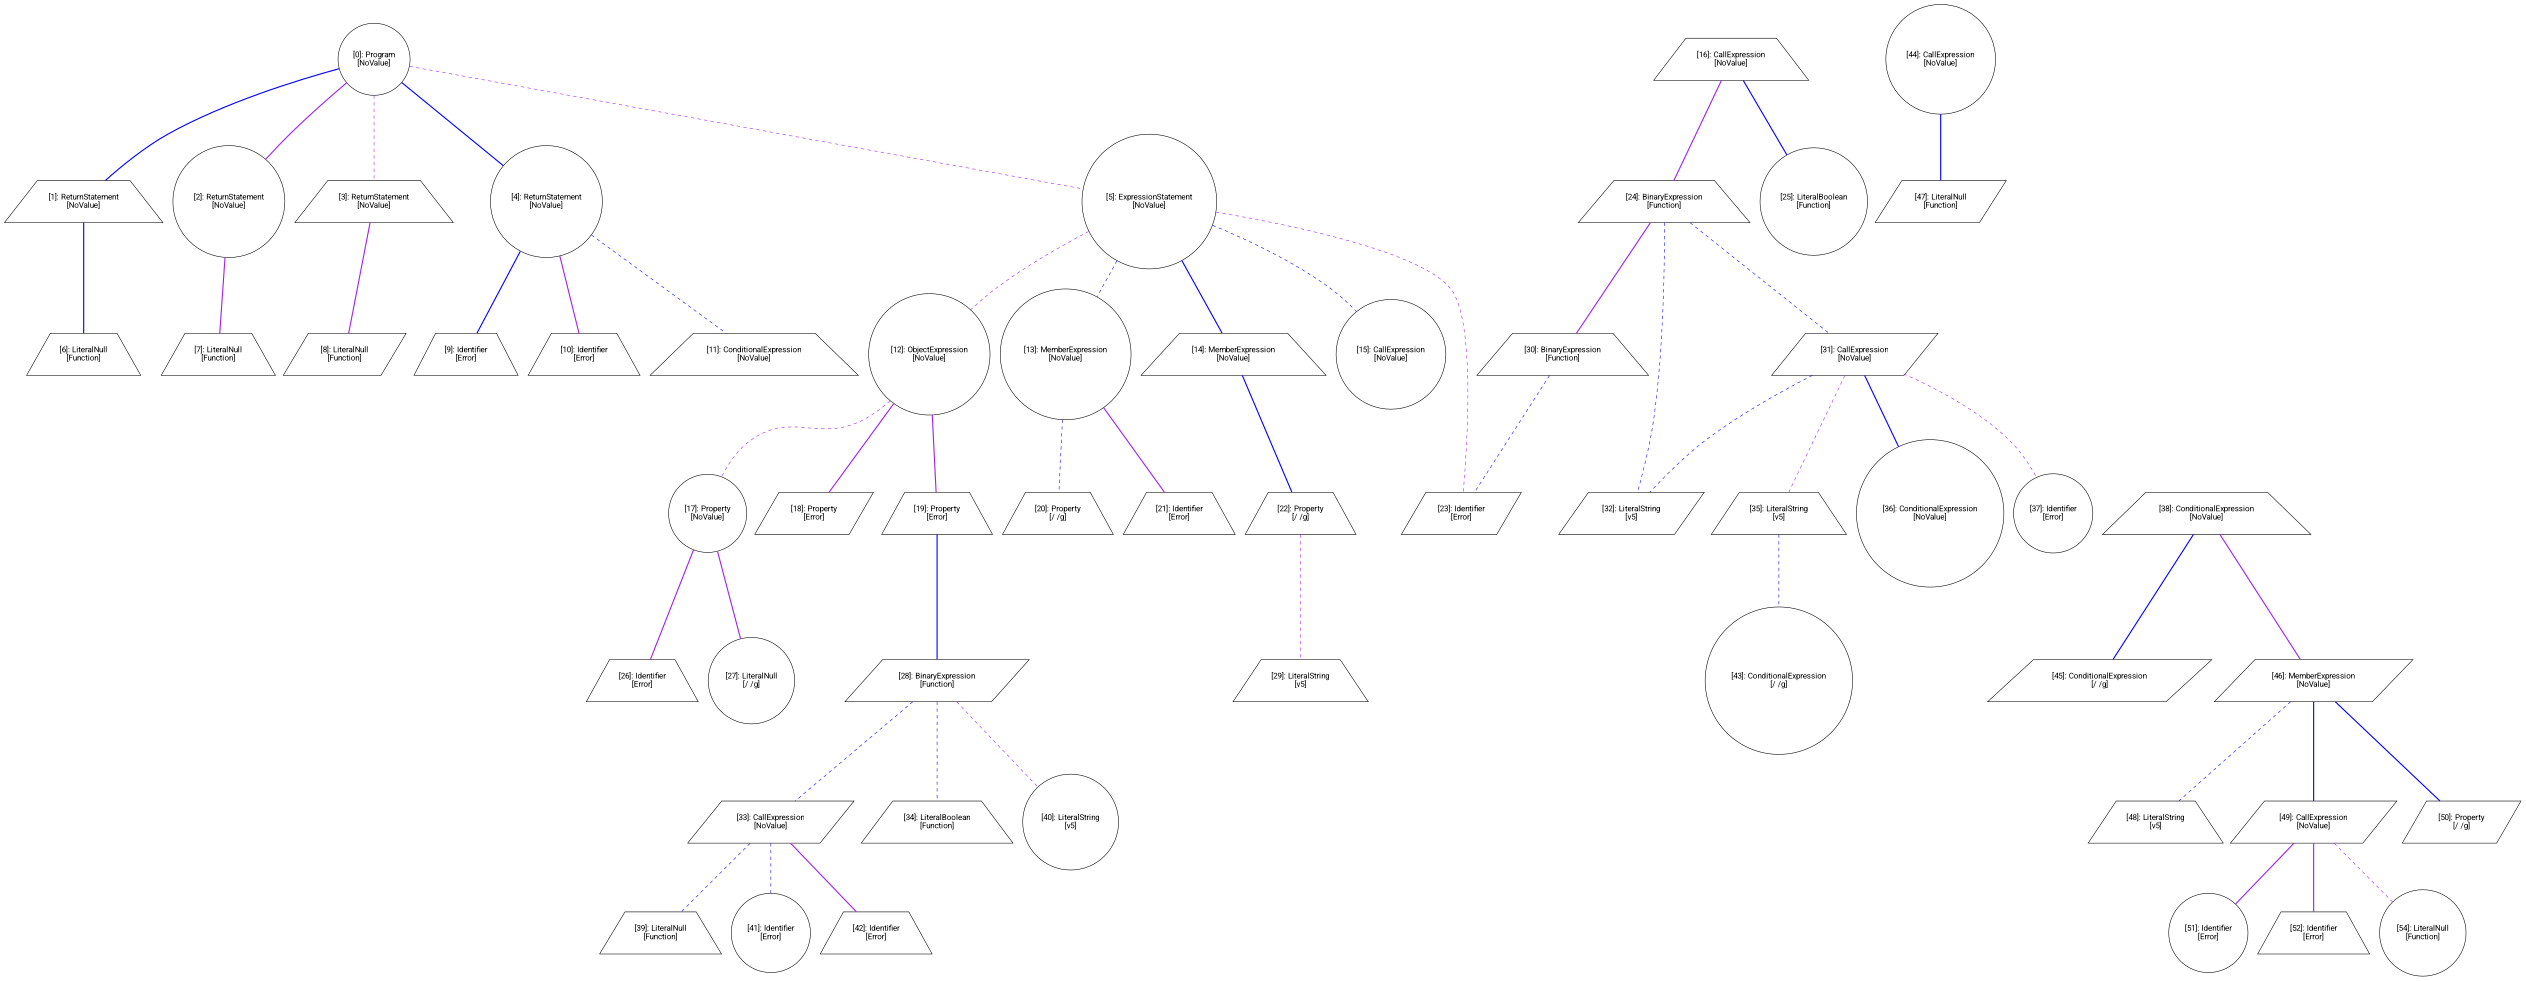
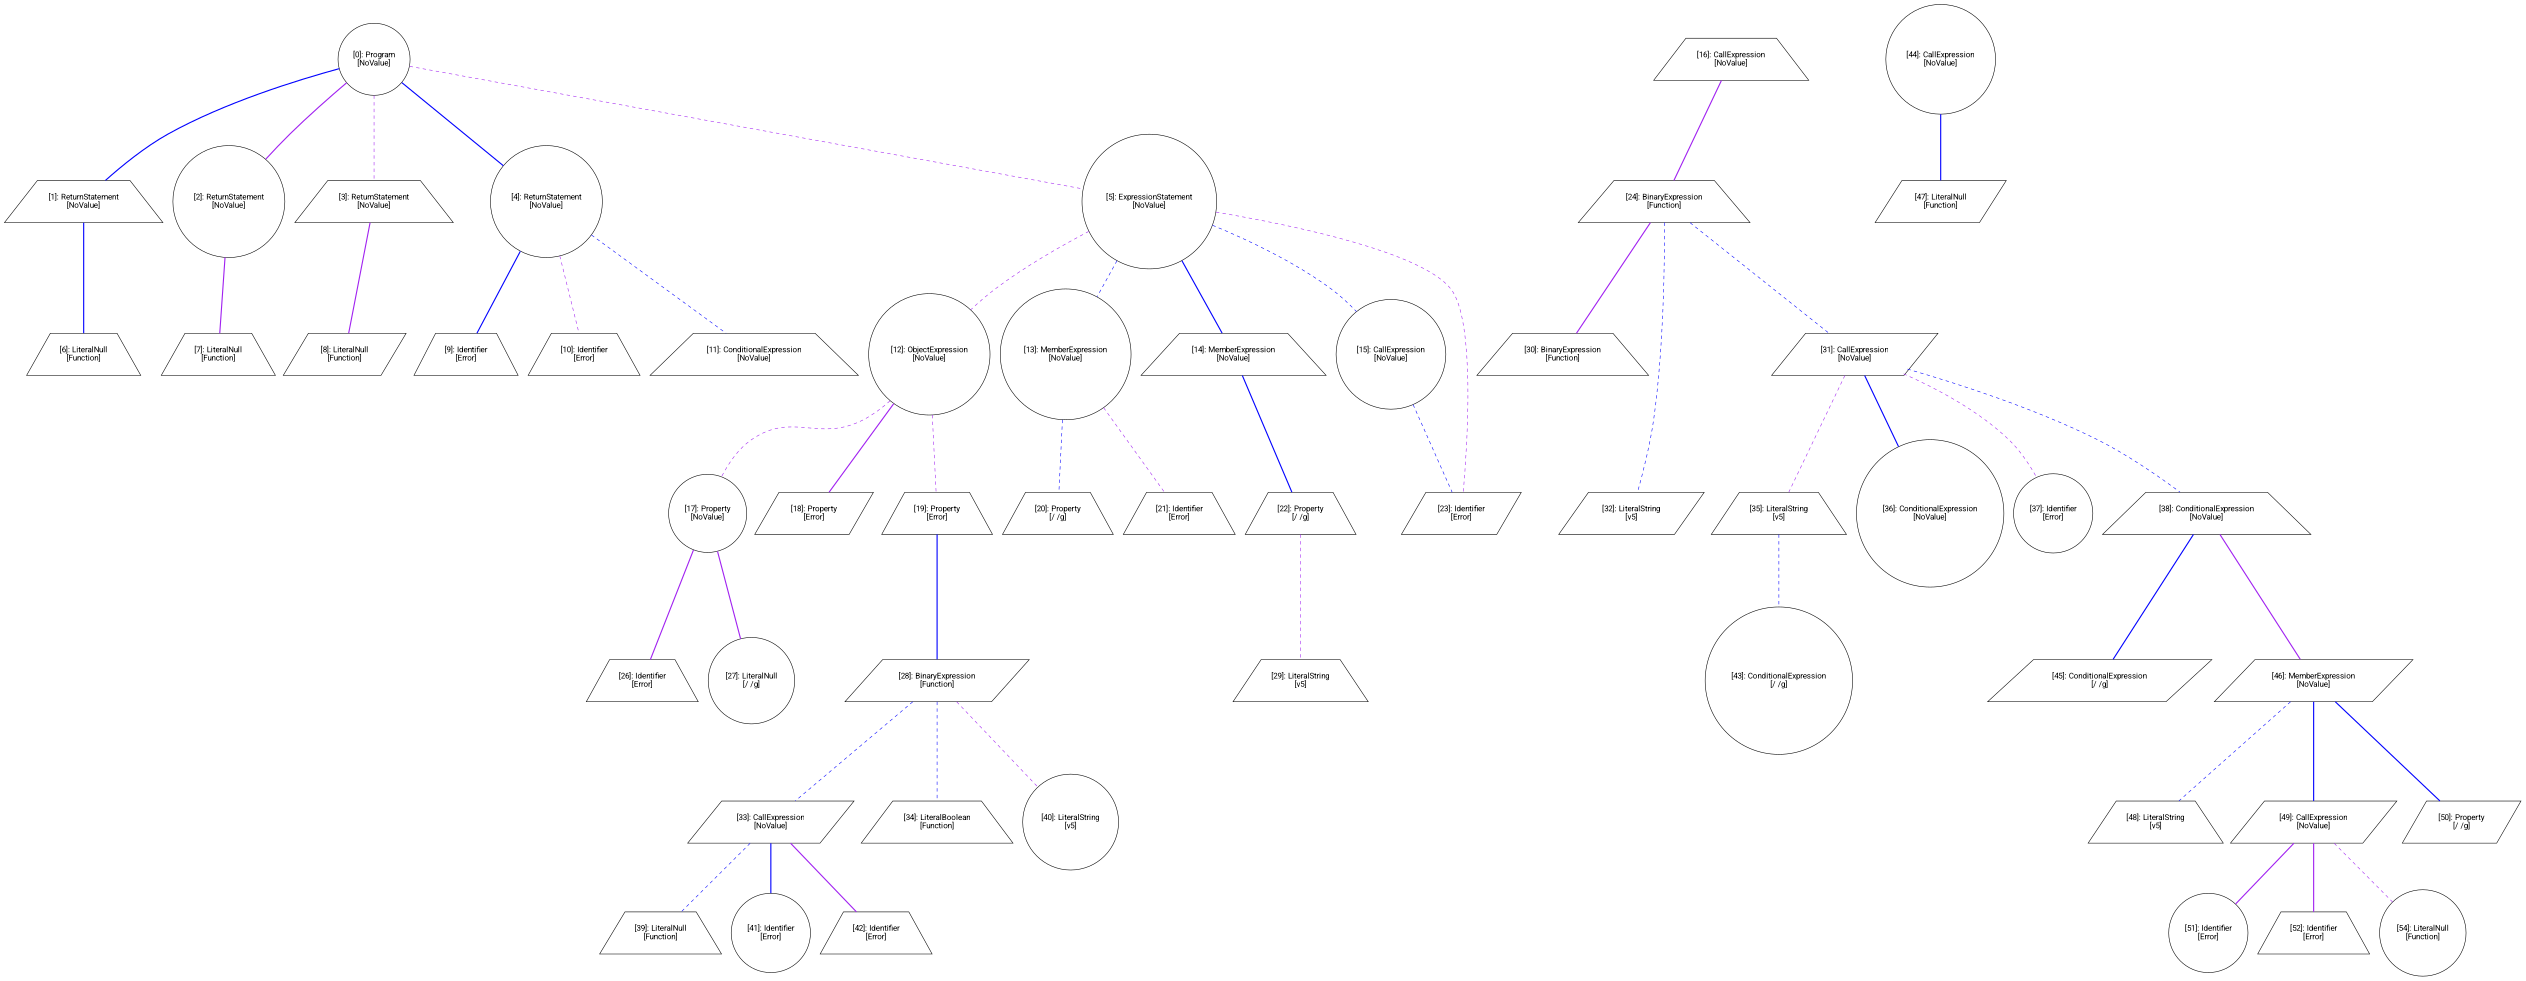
(1814, 202) -> none
(569, 295) -> (569, 295)
(1725, 426) -> (2050, 418)
(1512, 434) -> (1433, 448)
(1134, 450) -> (1134, 450)
(934, 454) -> (934, 454)
(771, 868) -> (771, 868)
